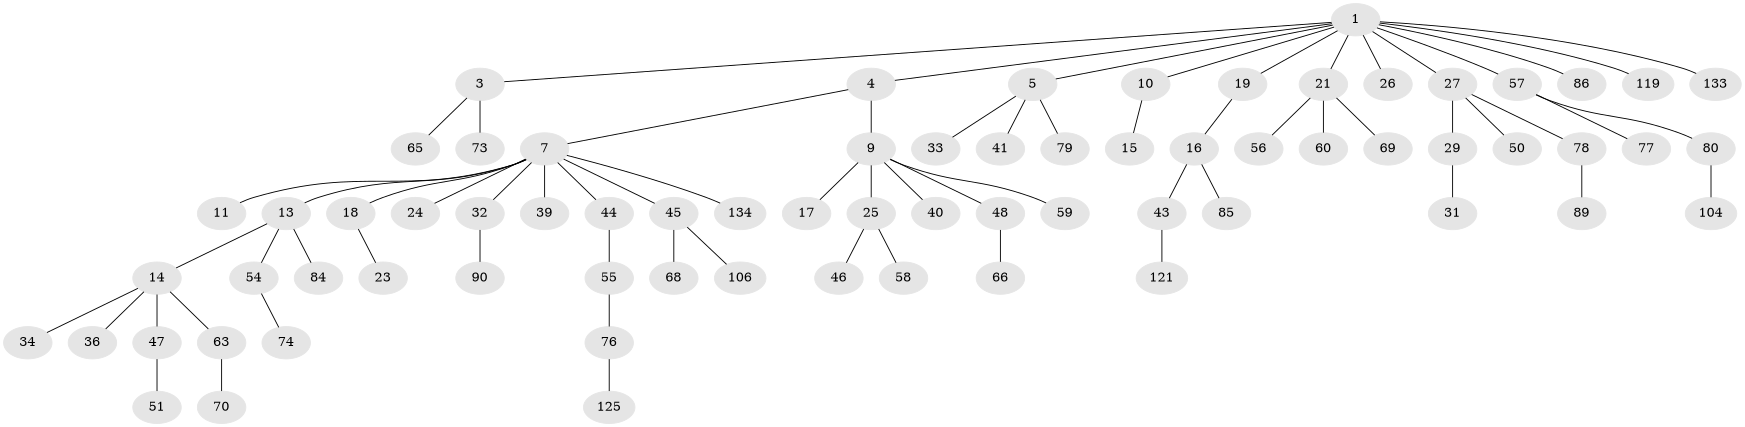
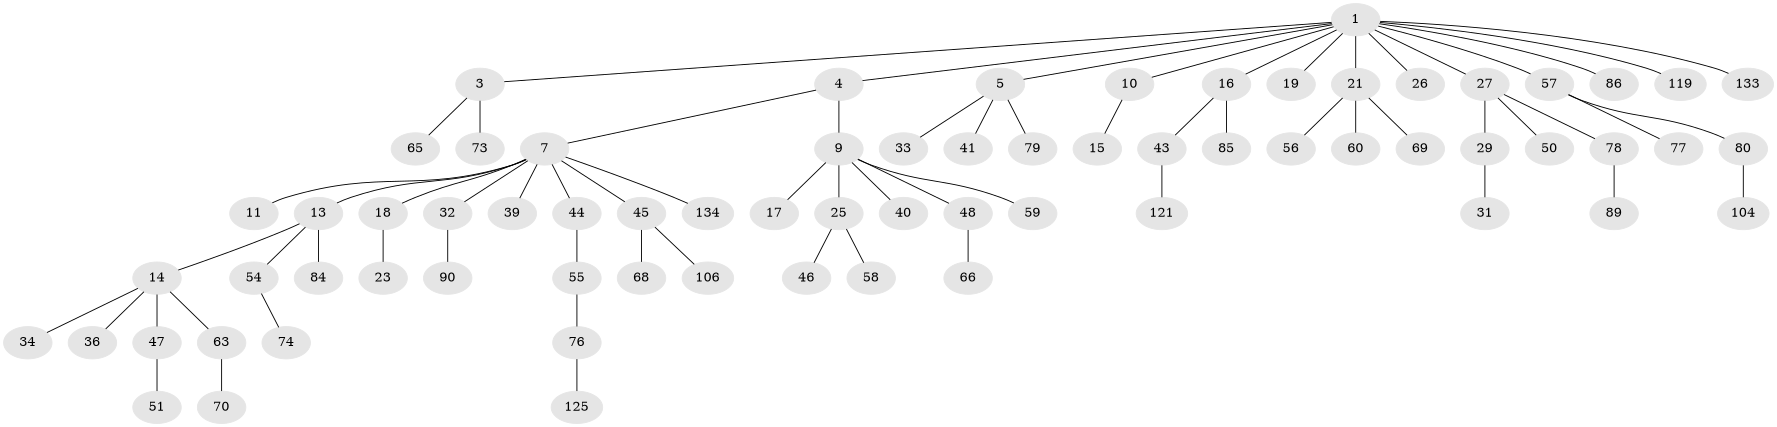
(1218, 117) -> (1291, 52)
(415, 214) -> none
